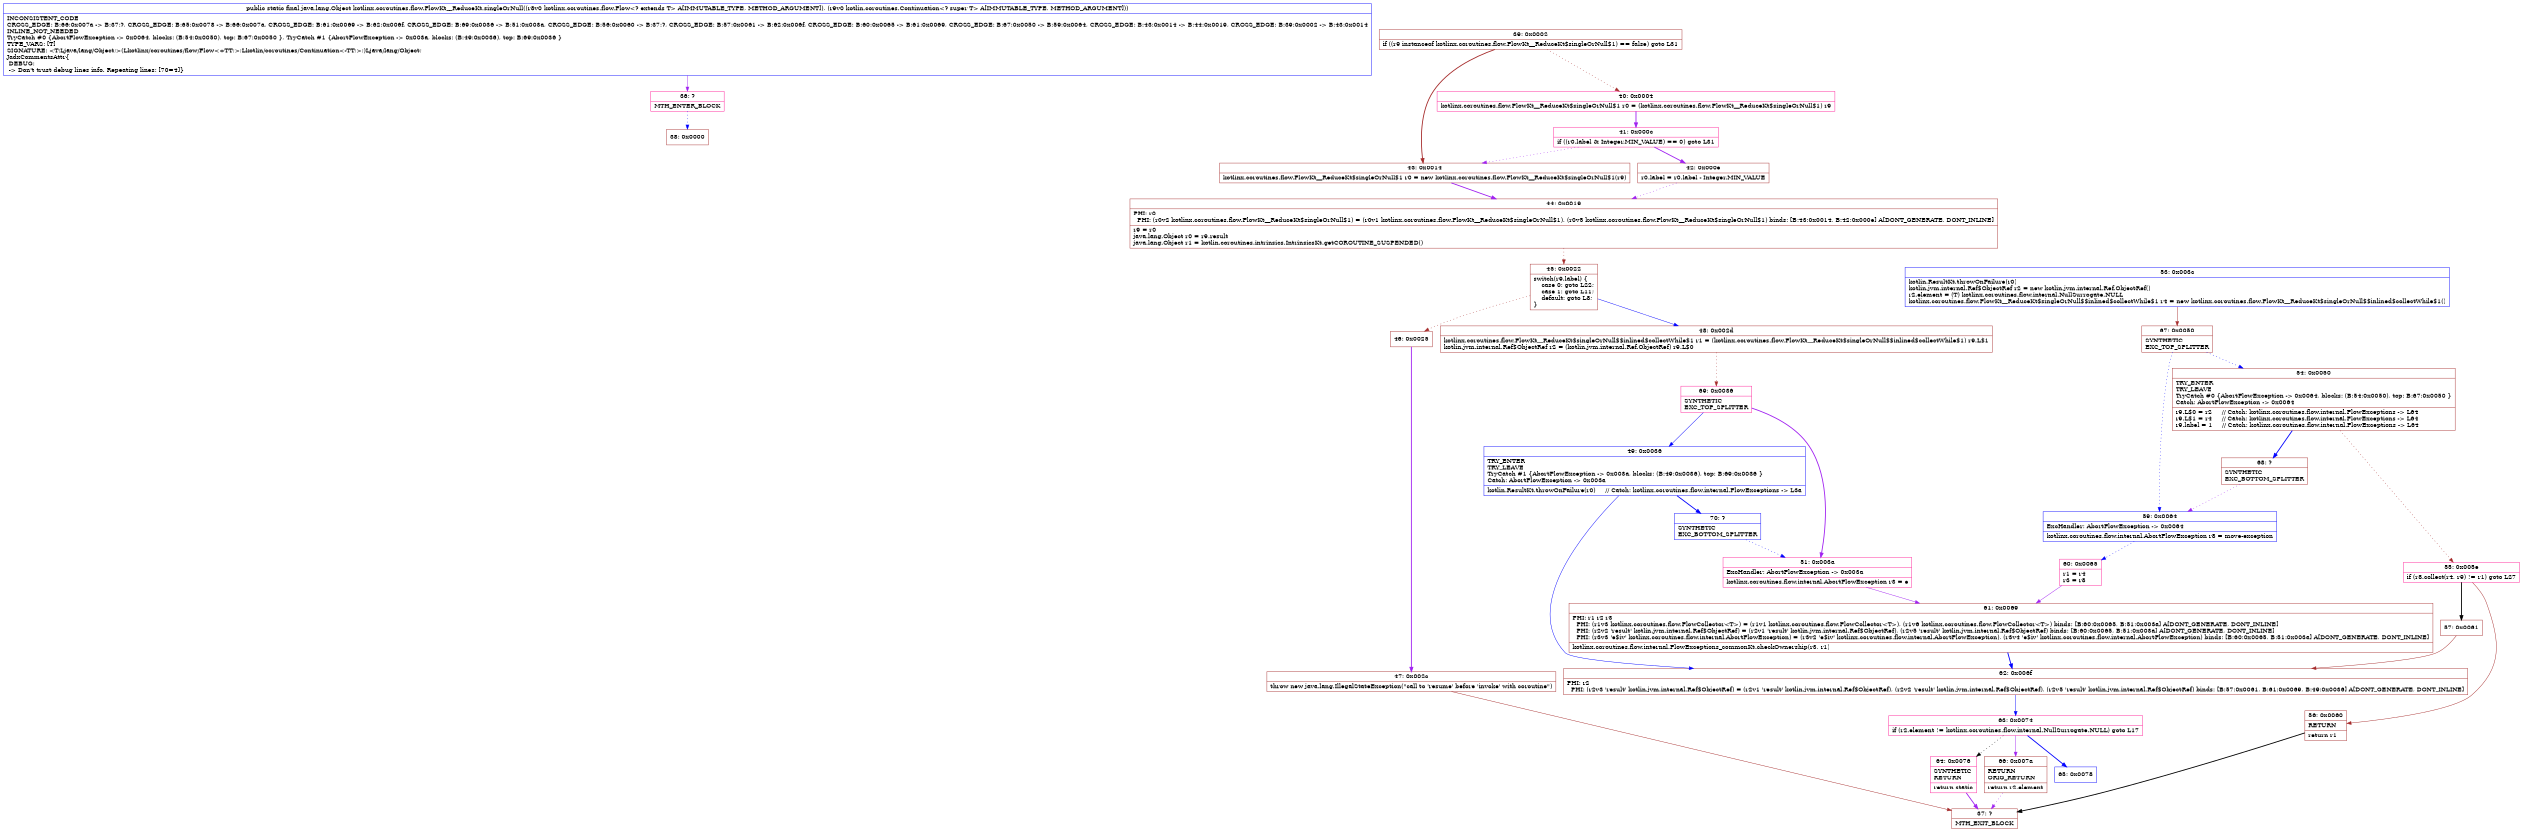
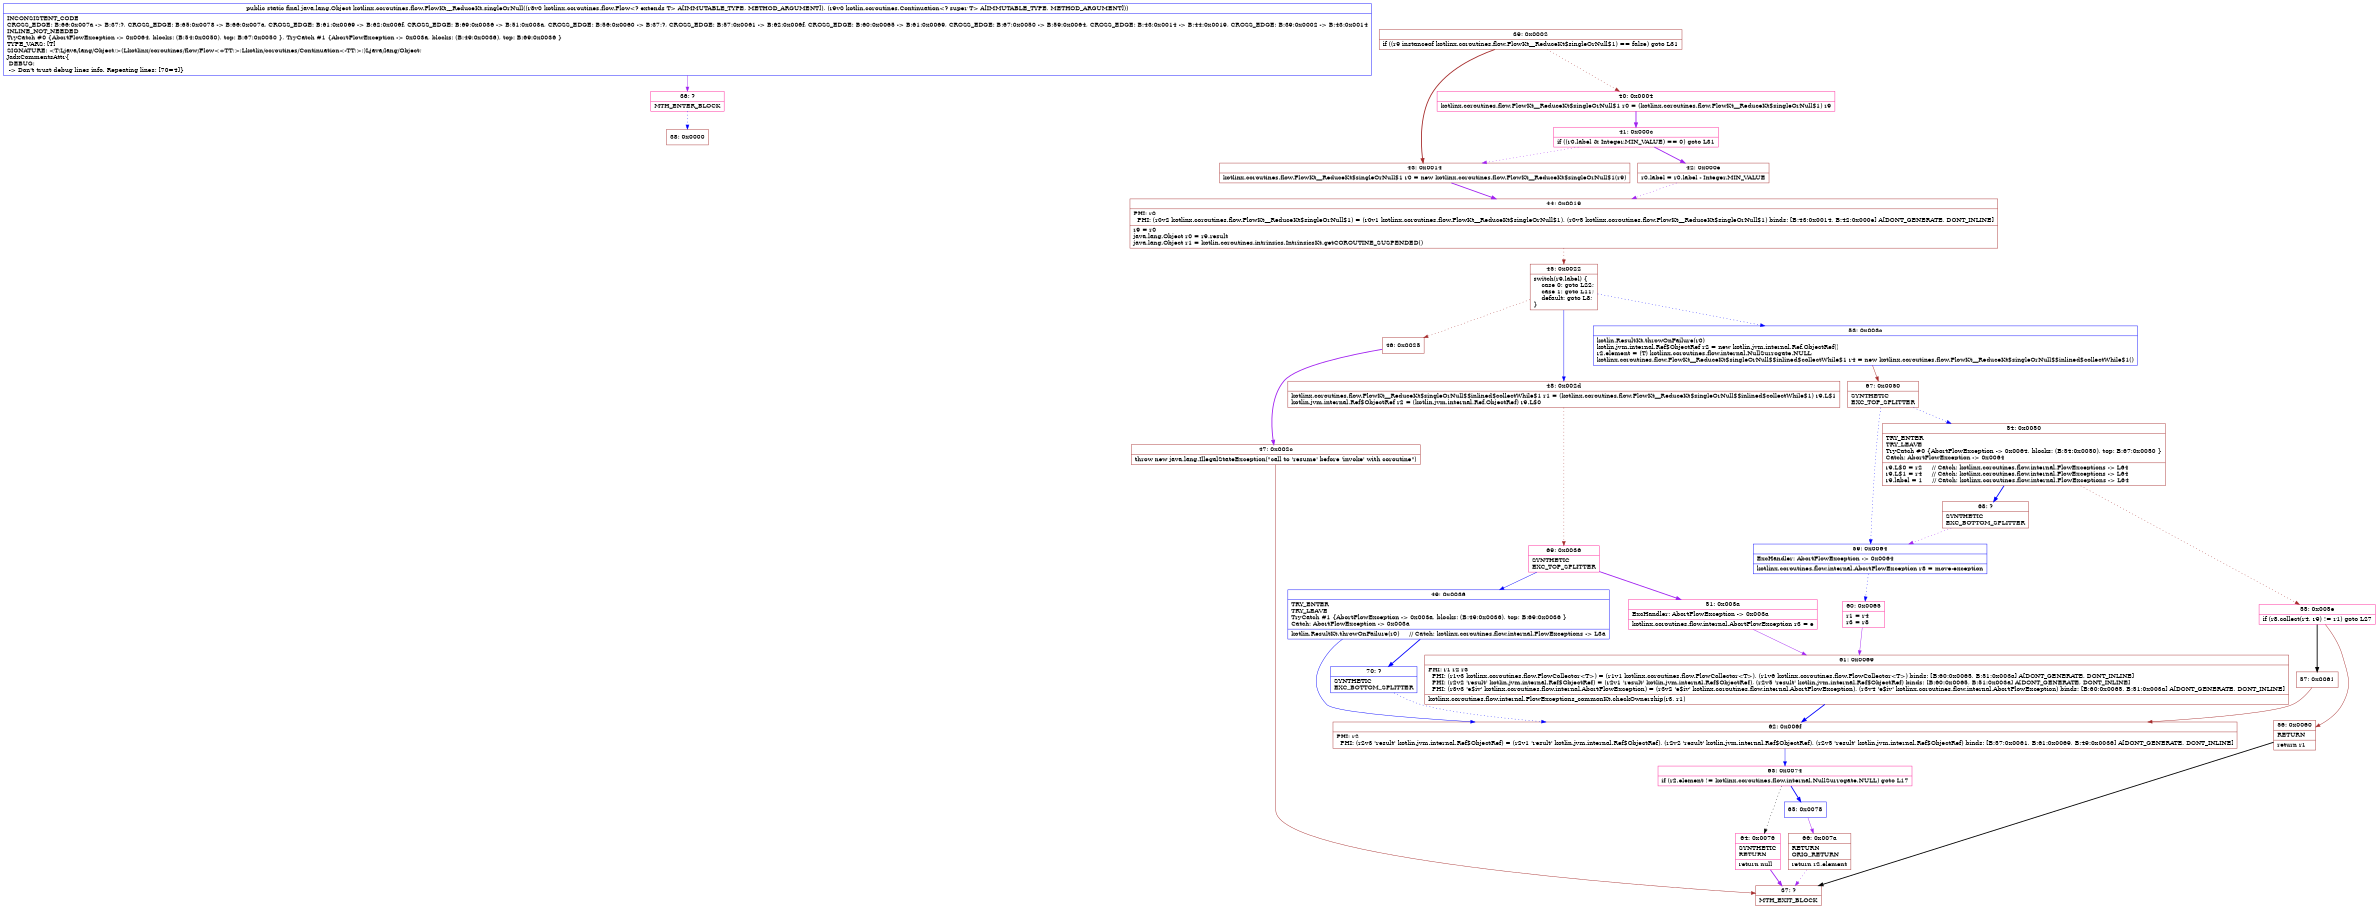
none -> (1679, 309)
(1764, 548) -> (1466, 713)
(2016, 744) -> (1810, 823)
(1953, 788) -> (1756, 865)
